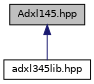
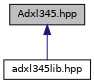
(47, 15) -> (47, 15)
